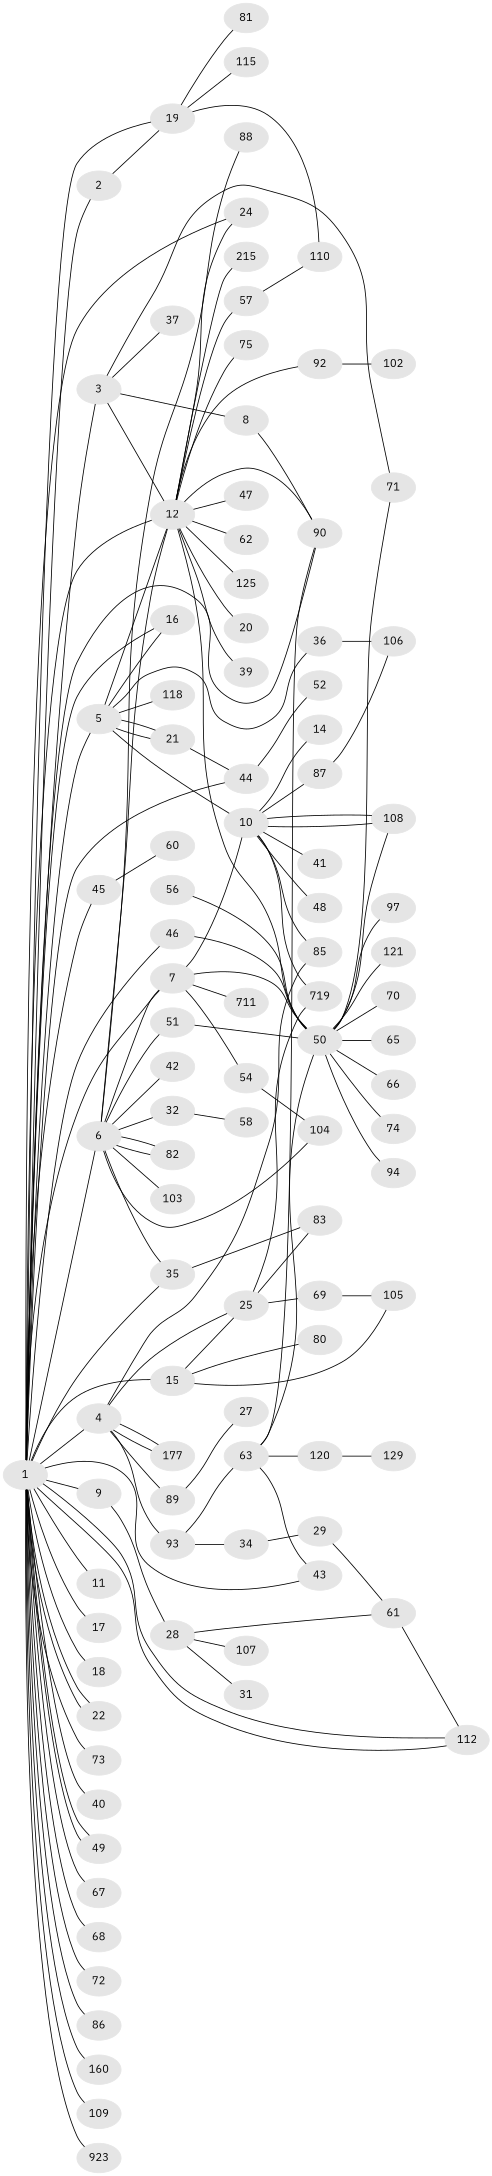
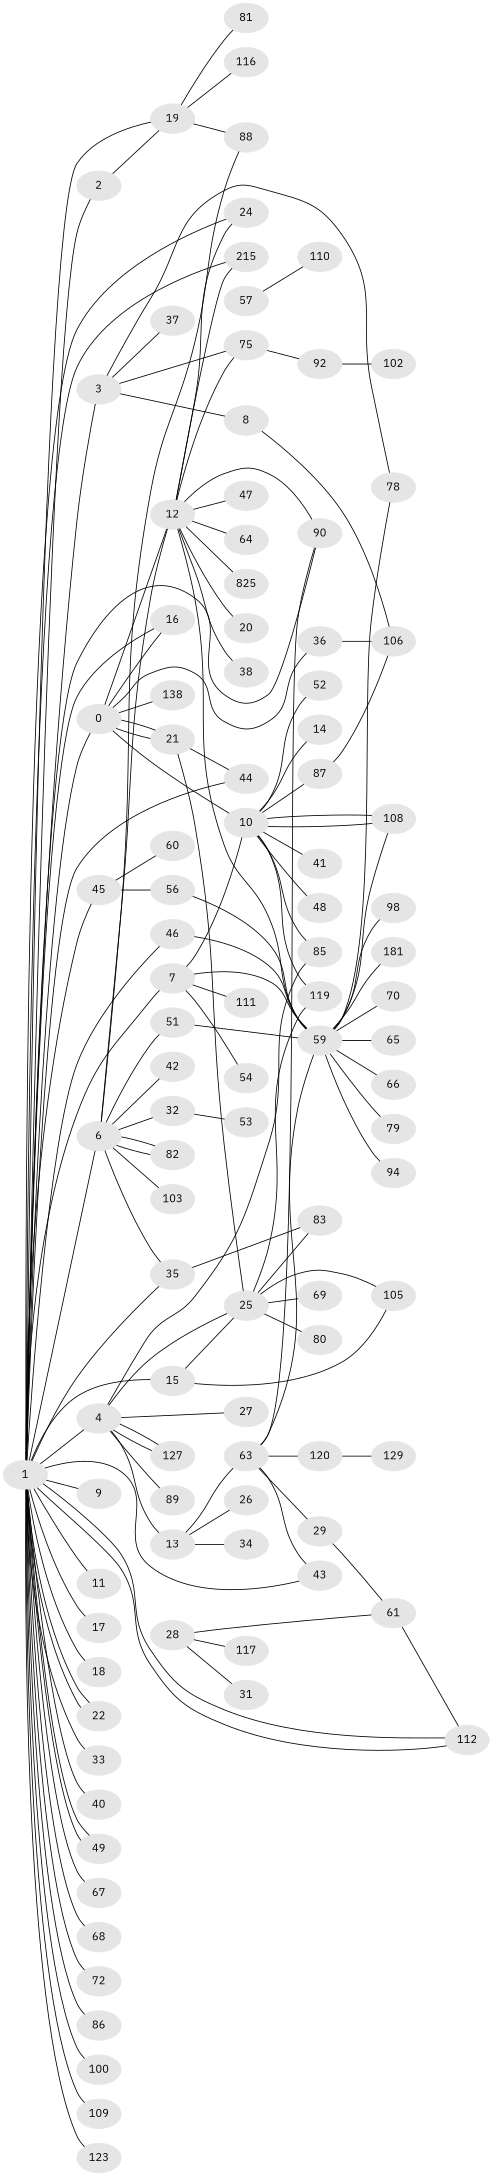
(246, 62) -> (246, 62)
(290, 138) -> (209, 128)
(205, 375) -> none
(216, 407) -> (283, 355)
(136, 452) -> (173, 367)
(287, 475) -> (345, 516)
(393, 488) -> (393, 488)
(246, 540) -> (246, 540)
(246, 584) -> (246, 584)
(246, 672) -> (246, 672)
(173, 695) -> (173, 695)
(99, 719) -> (99, 719)
(282, 731) -> (283, 754)
none -> (136, 890)
(393, 908) -> (393, 908)
(393, 952) -> (393, 952)
(35, 968) -> (37, 819)
(320, 996) -> (320, 996)
(246, 1003) -> (246, 1003)
none -> (214, 1008)
(320, 1041) -> (320, 1041)
(129, 1054) -> none
(246, 1122) -> (246, 1122)
(393, 1129) -> (393, 1129)
(320, 1131) -> none
(357, 1296) -> (317, 1270)
(245, 1357) -> (278, 1321)
(173, 1456) -> (173, 1456)
(209, 1456) -> (173, 1415)
none -> (246, 1500)
(283, 1538) -> (283, 1494)
(173, 1544) -> (173, 1544)
(139, 1563) -> none
(246, 1651) -> (246, 1651)
(99, 1760) -> (99, 1760)
(99, 2070) -> (99, 2070)
(99, 2158) -> (99, 2158)
